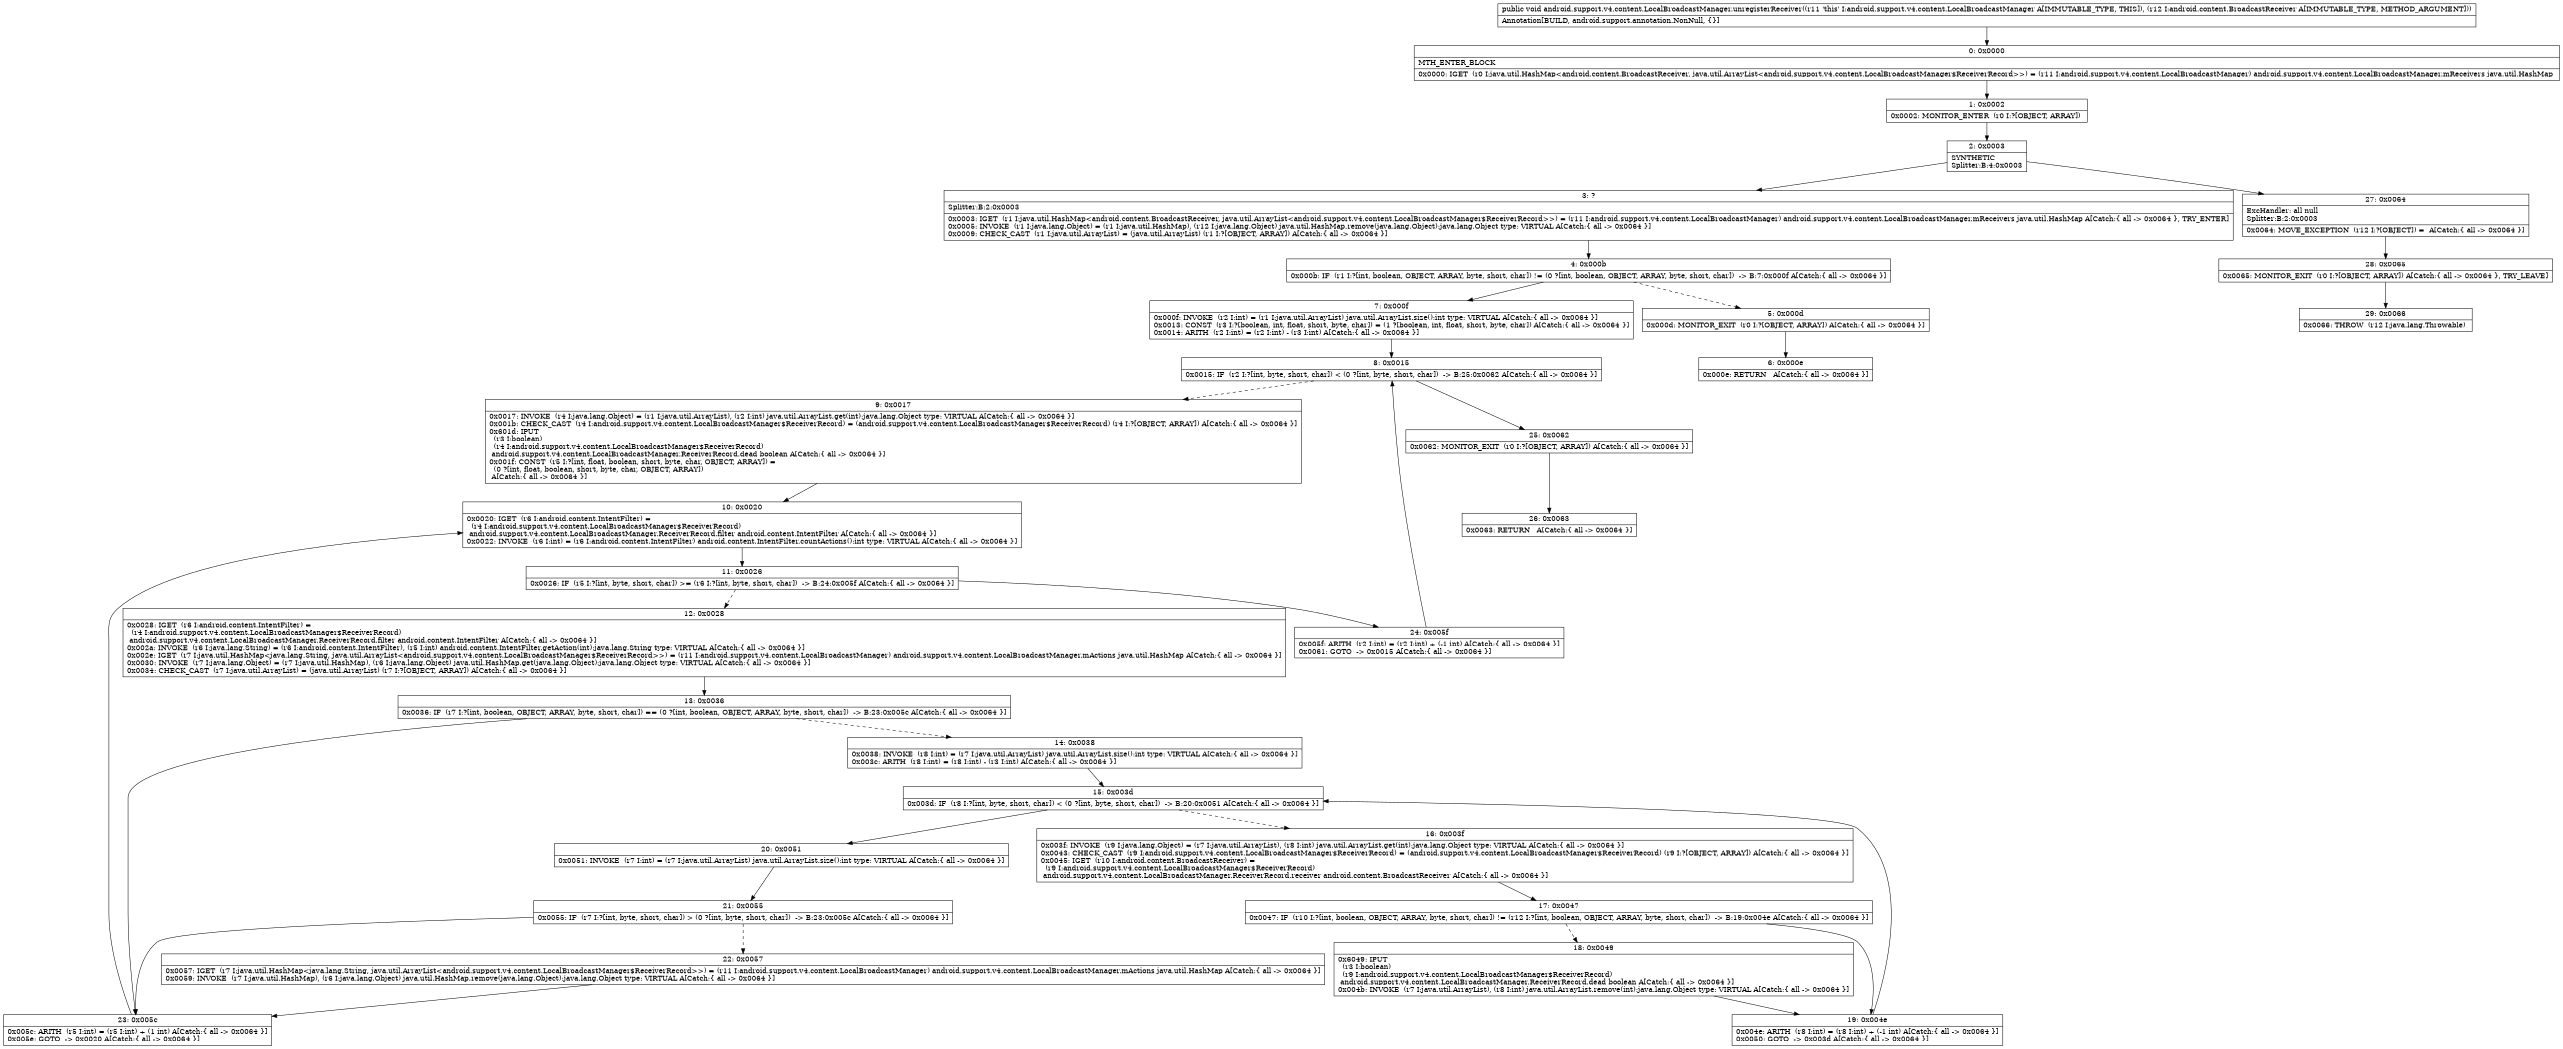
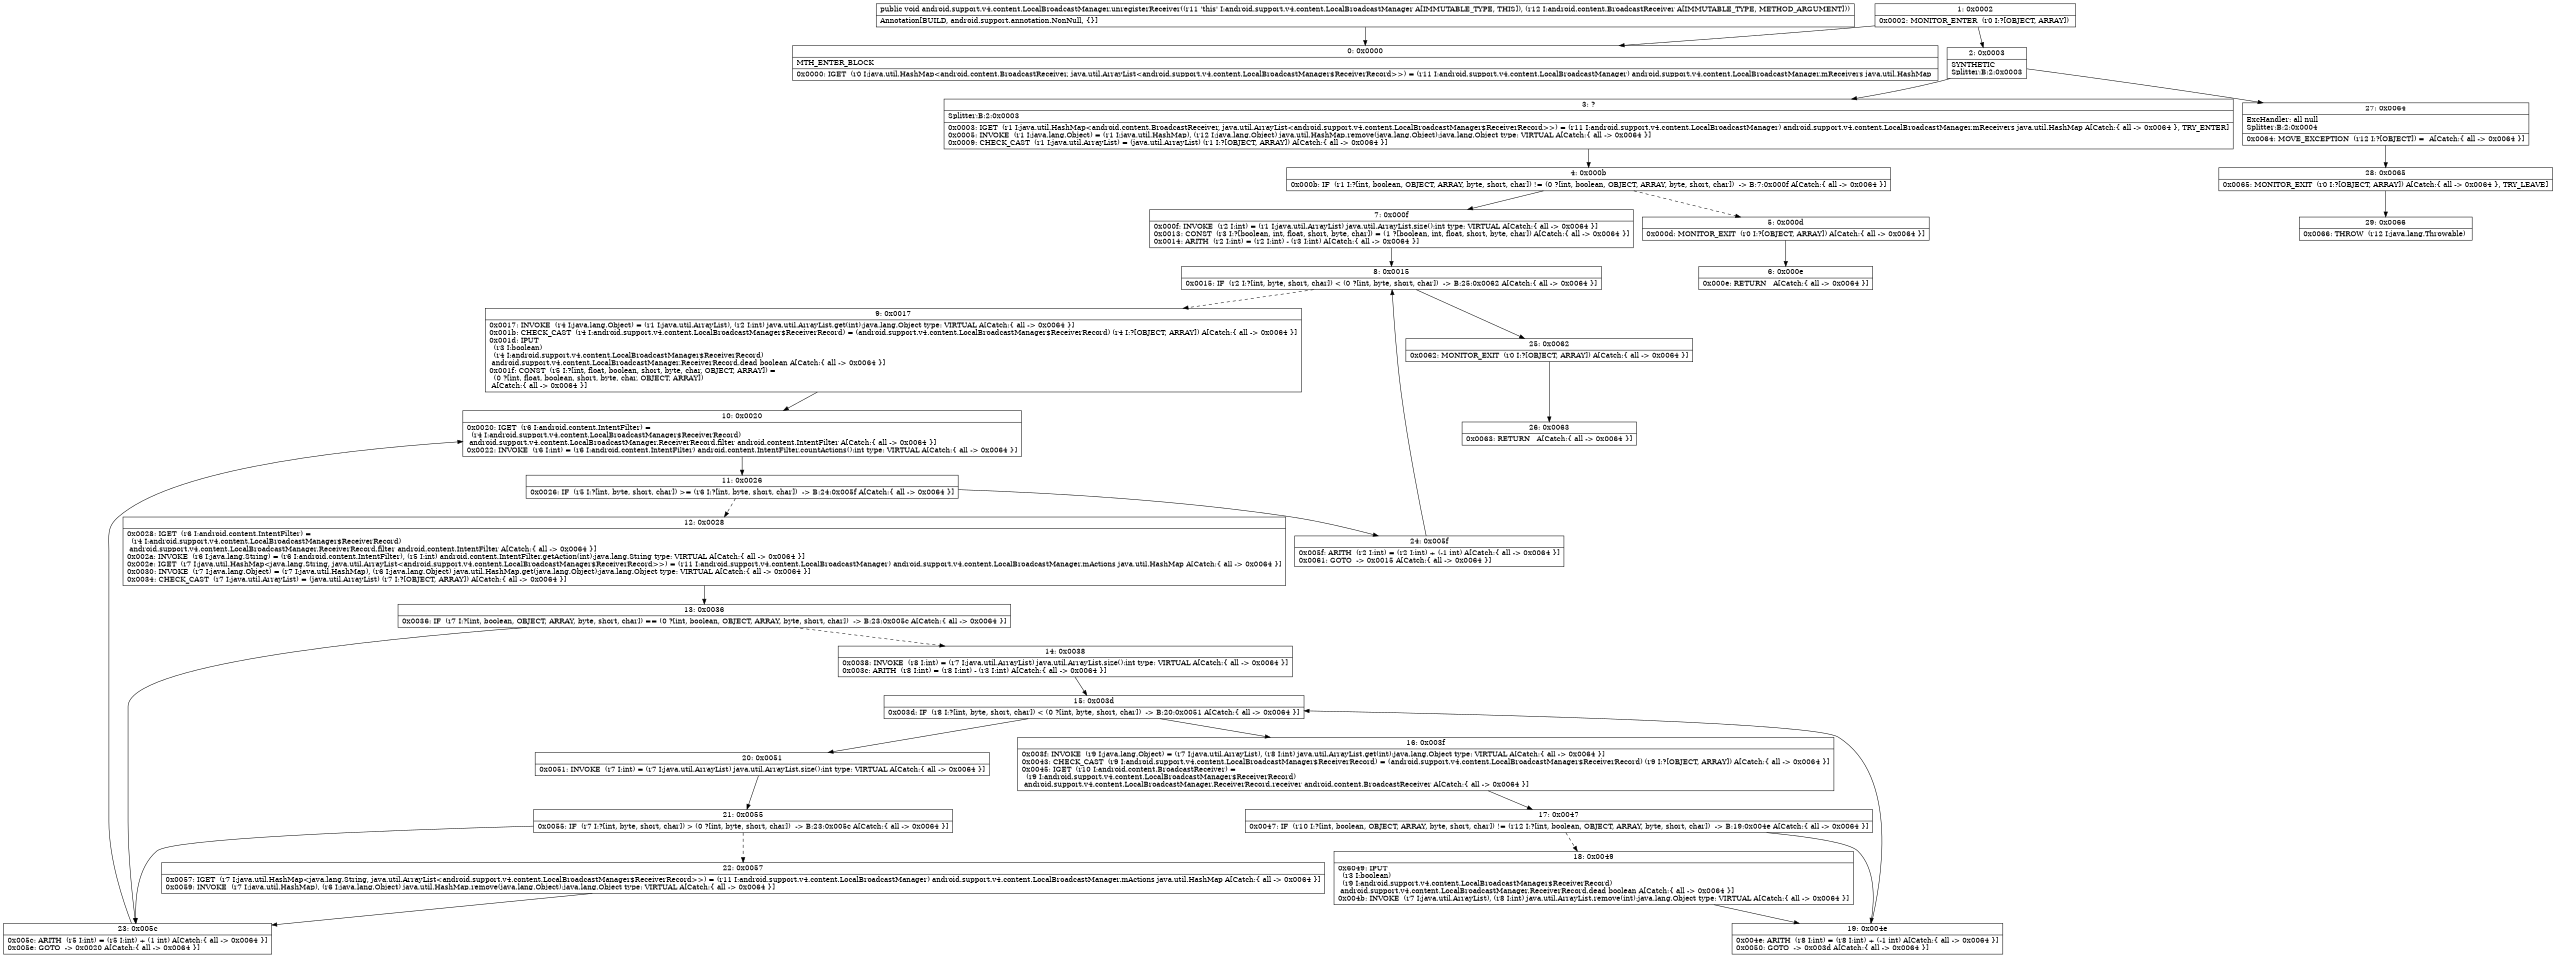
(1987, 87) -> (1750, 36)
(1987, 166) -> (1987, 72)
(2282, 219) -> (2282, 128)
(516, 432) -> (516, 341)
(1232, 819) -> (1213, 728)
